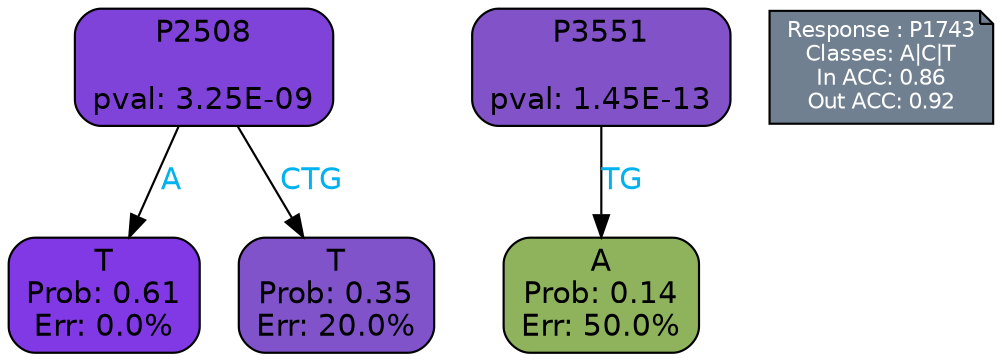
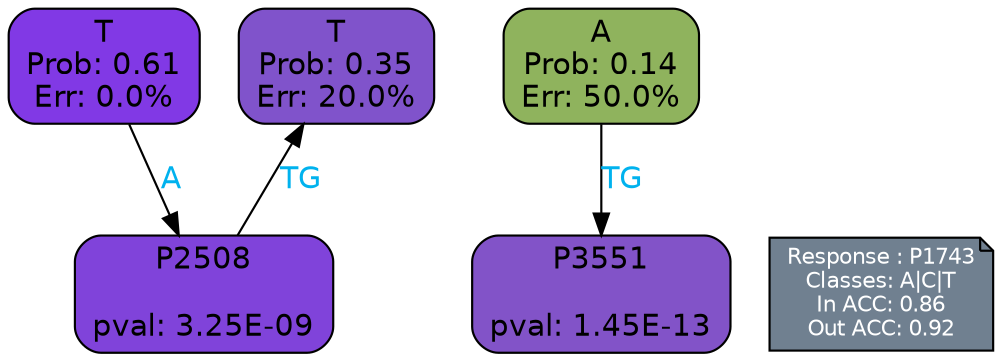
(159, 171) -> (149, 170)
(601, 171) -> (601, 169)
(312, 181) -> (301, 180)
